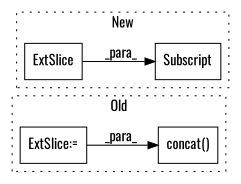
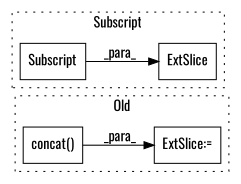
(123, 24) -> (118, 24)
(114, 62) -> (117, 62)
(117, 145) -> (113, 145)
